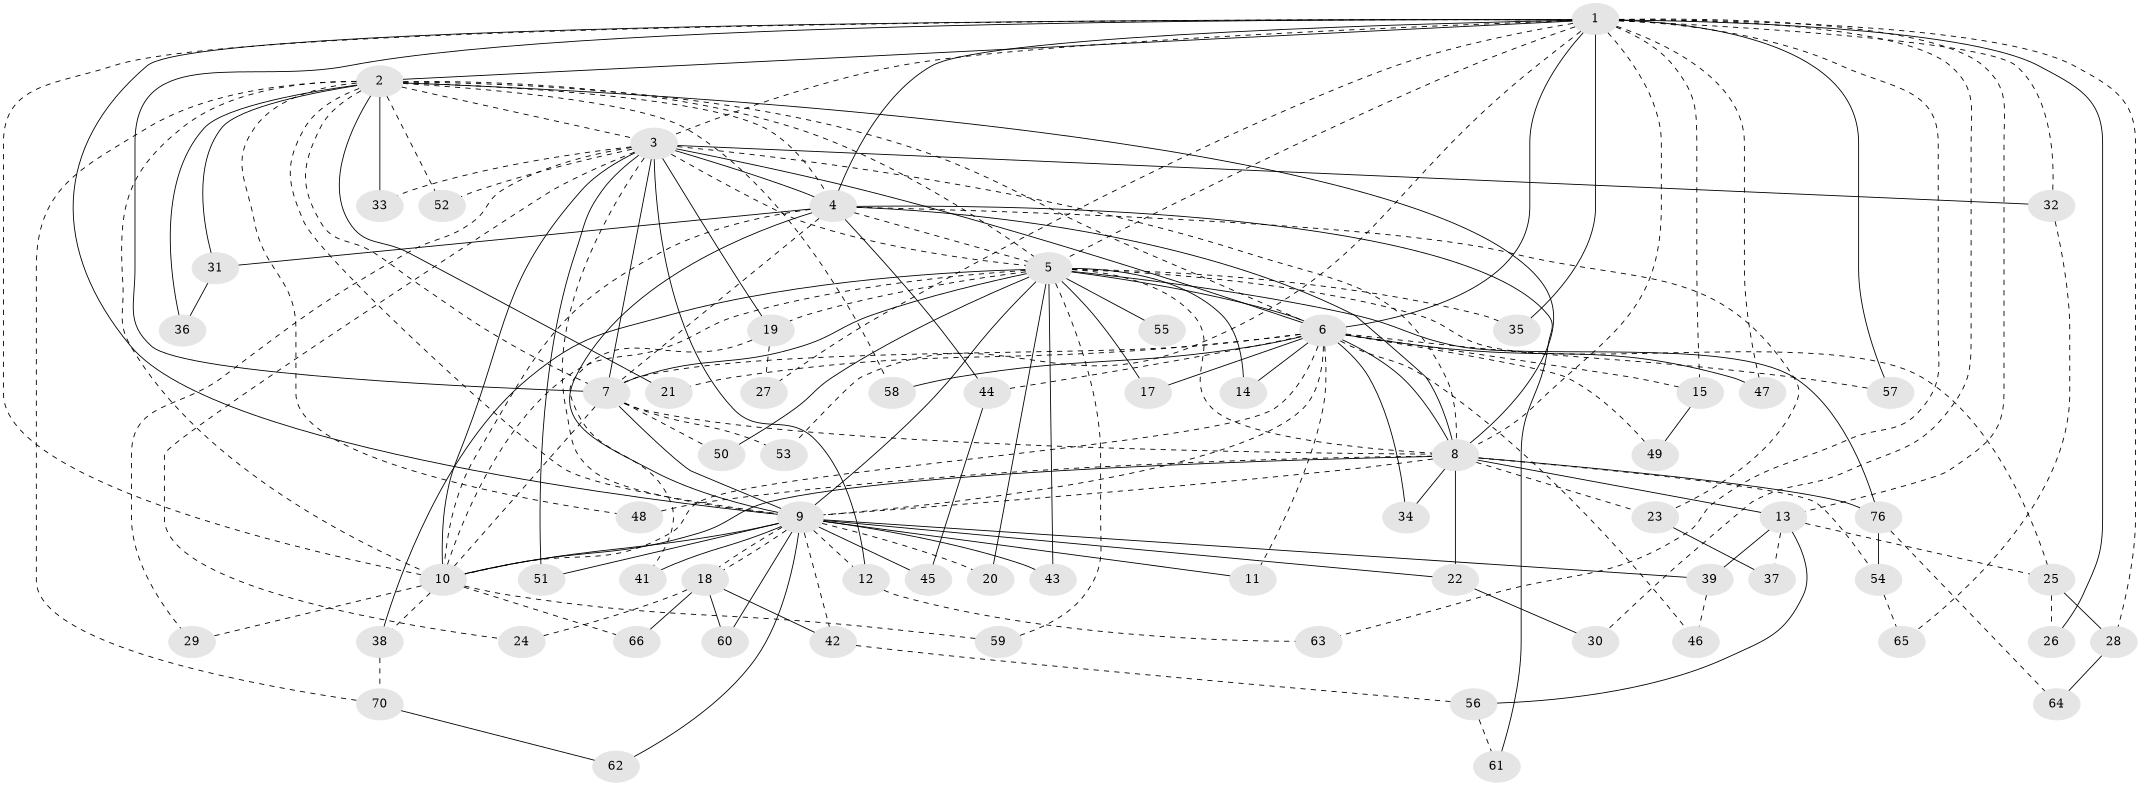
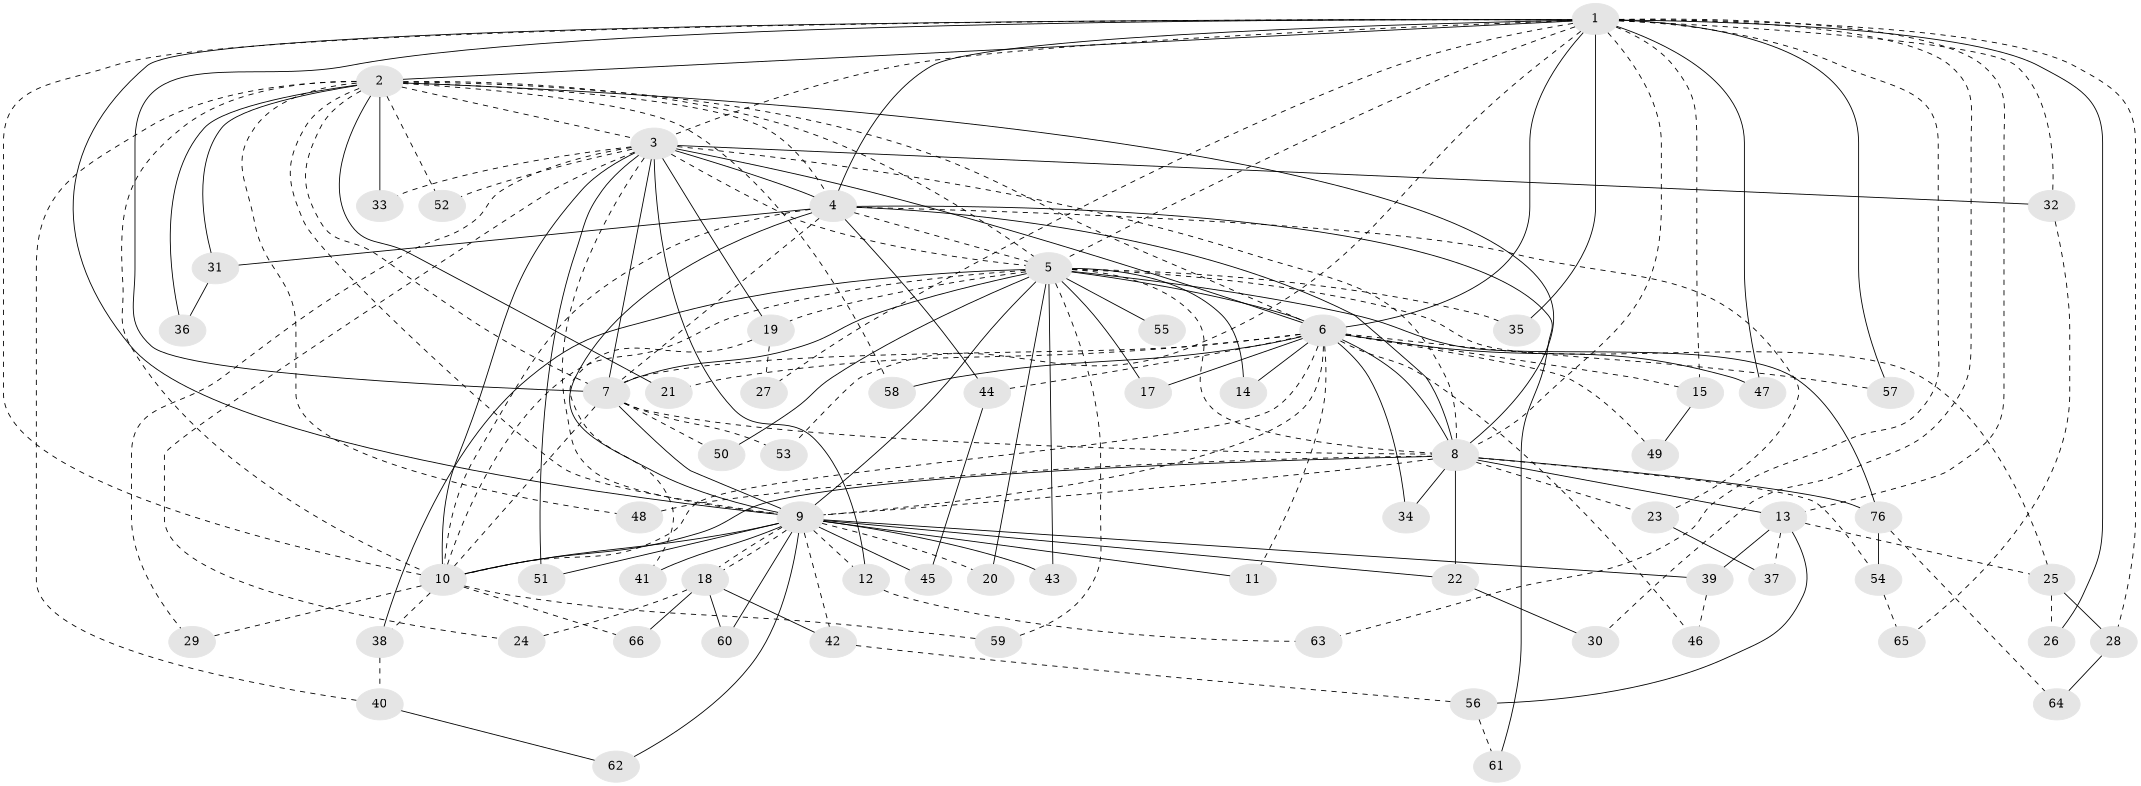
(1744, 169) -> (1744, 169)
(380, 704) -> (380, 704)
